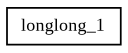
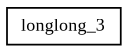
(64, 26) -> (64, 26)
